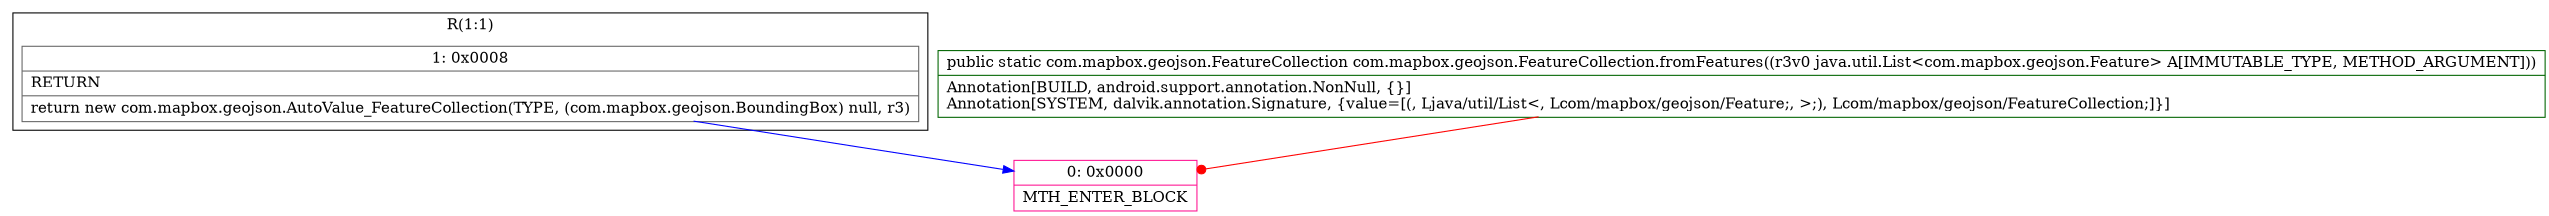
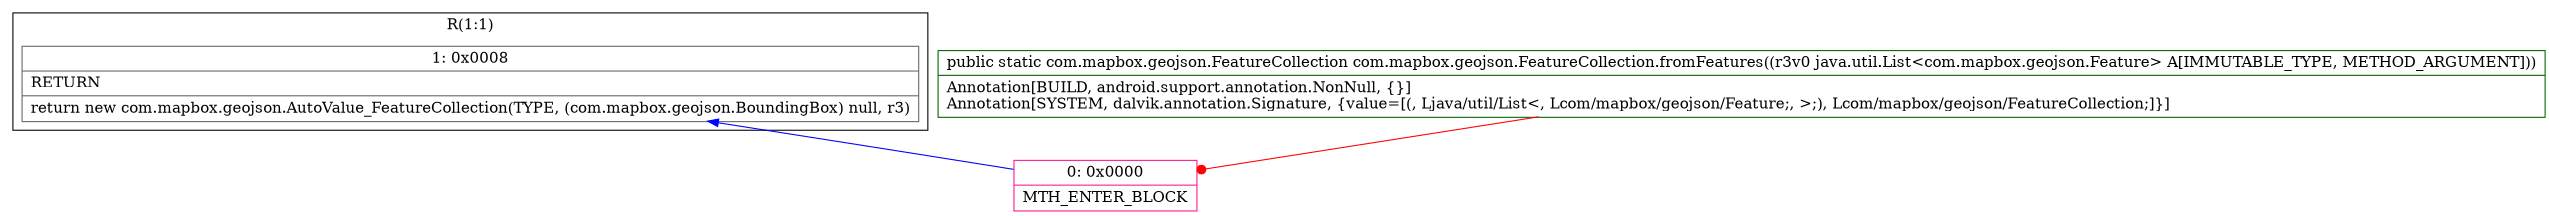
(848, 145) -> (866, 146)
